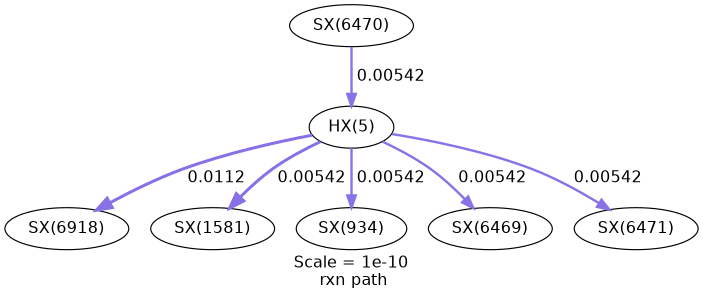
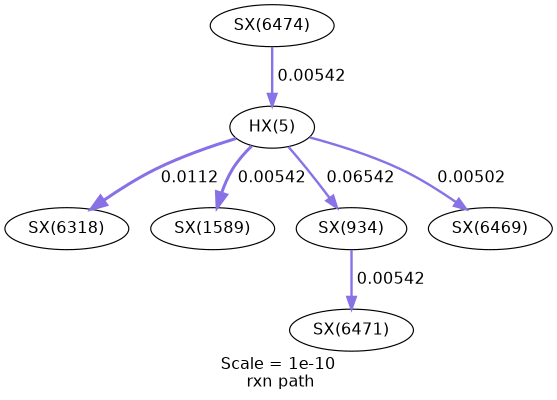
(352, 26) -> (272, 26)
(499, 158) -> (352, 273)
(389, 178) -> (359, 178)
(490, 178) -> (469, 178)
(67, 229) -> (67, 229)
(213, 229) -> (213, 229)
